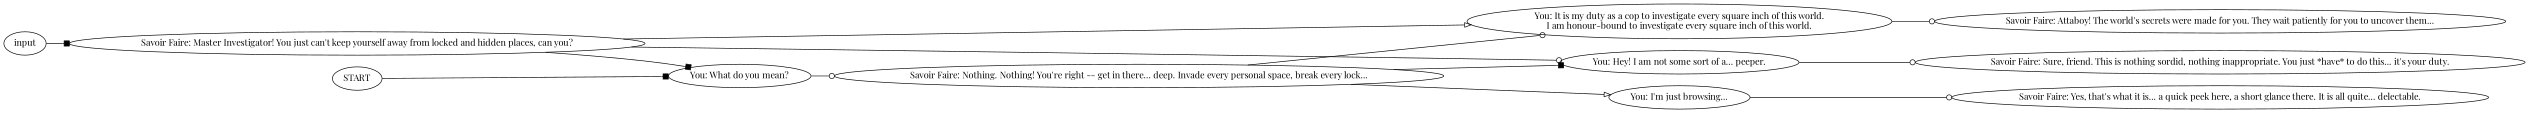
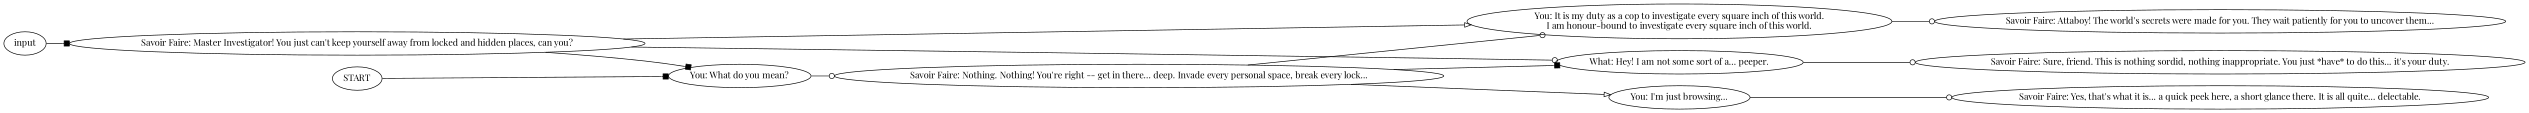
(1679, 62) -> (1679, 62)
